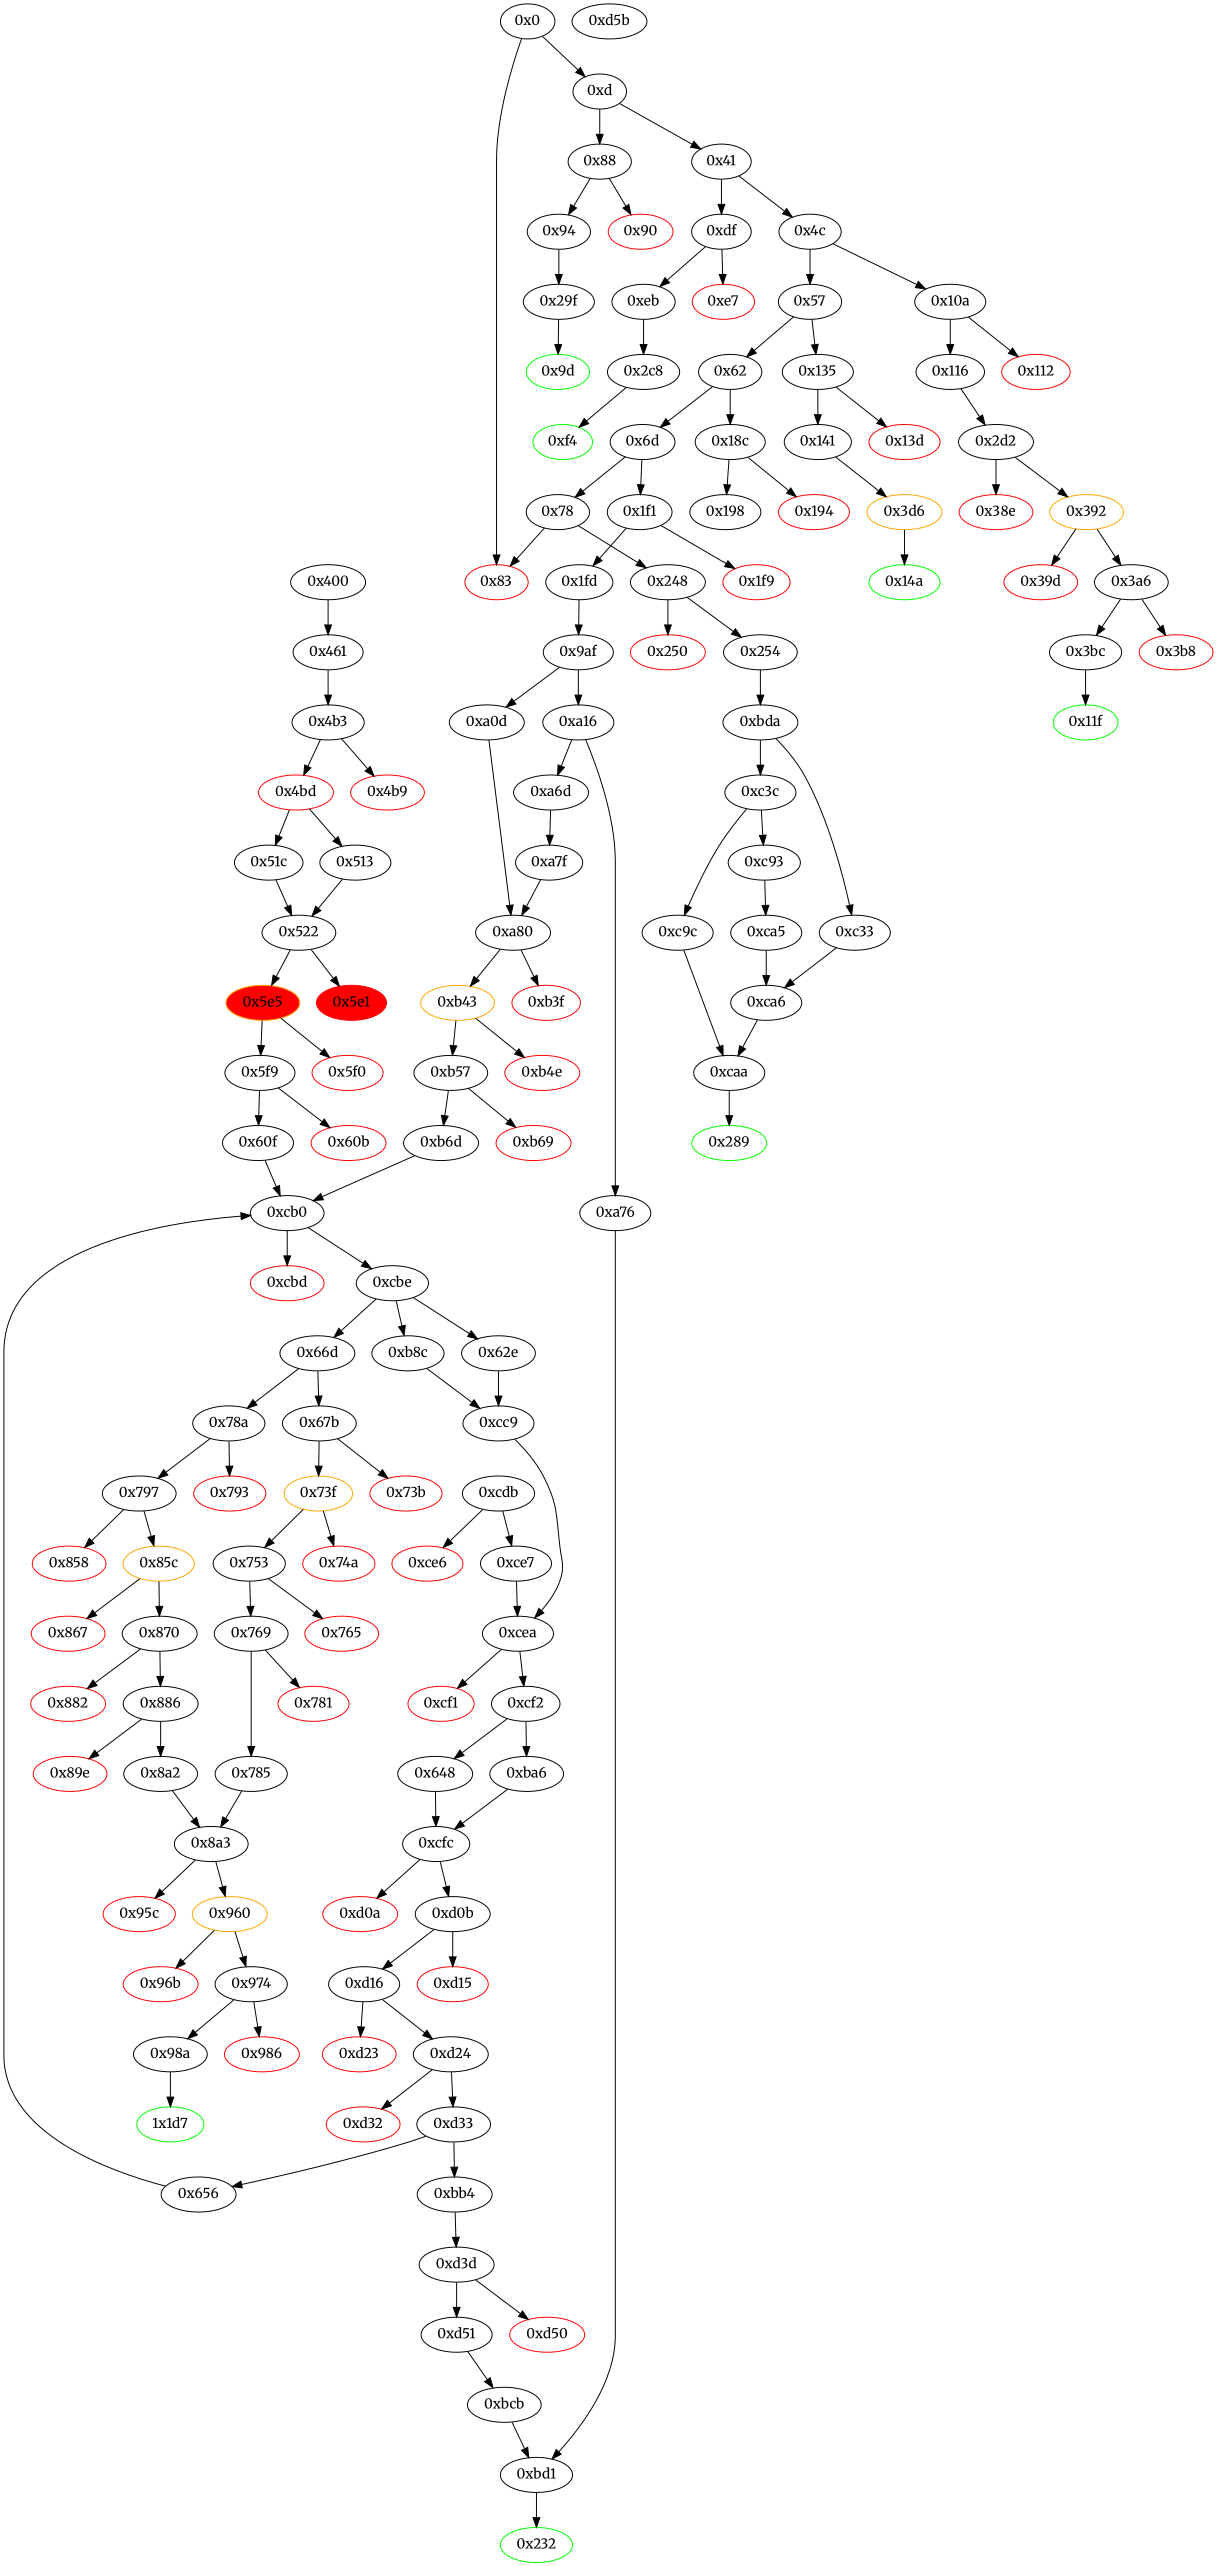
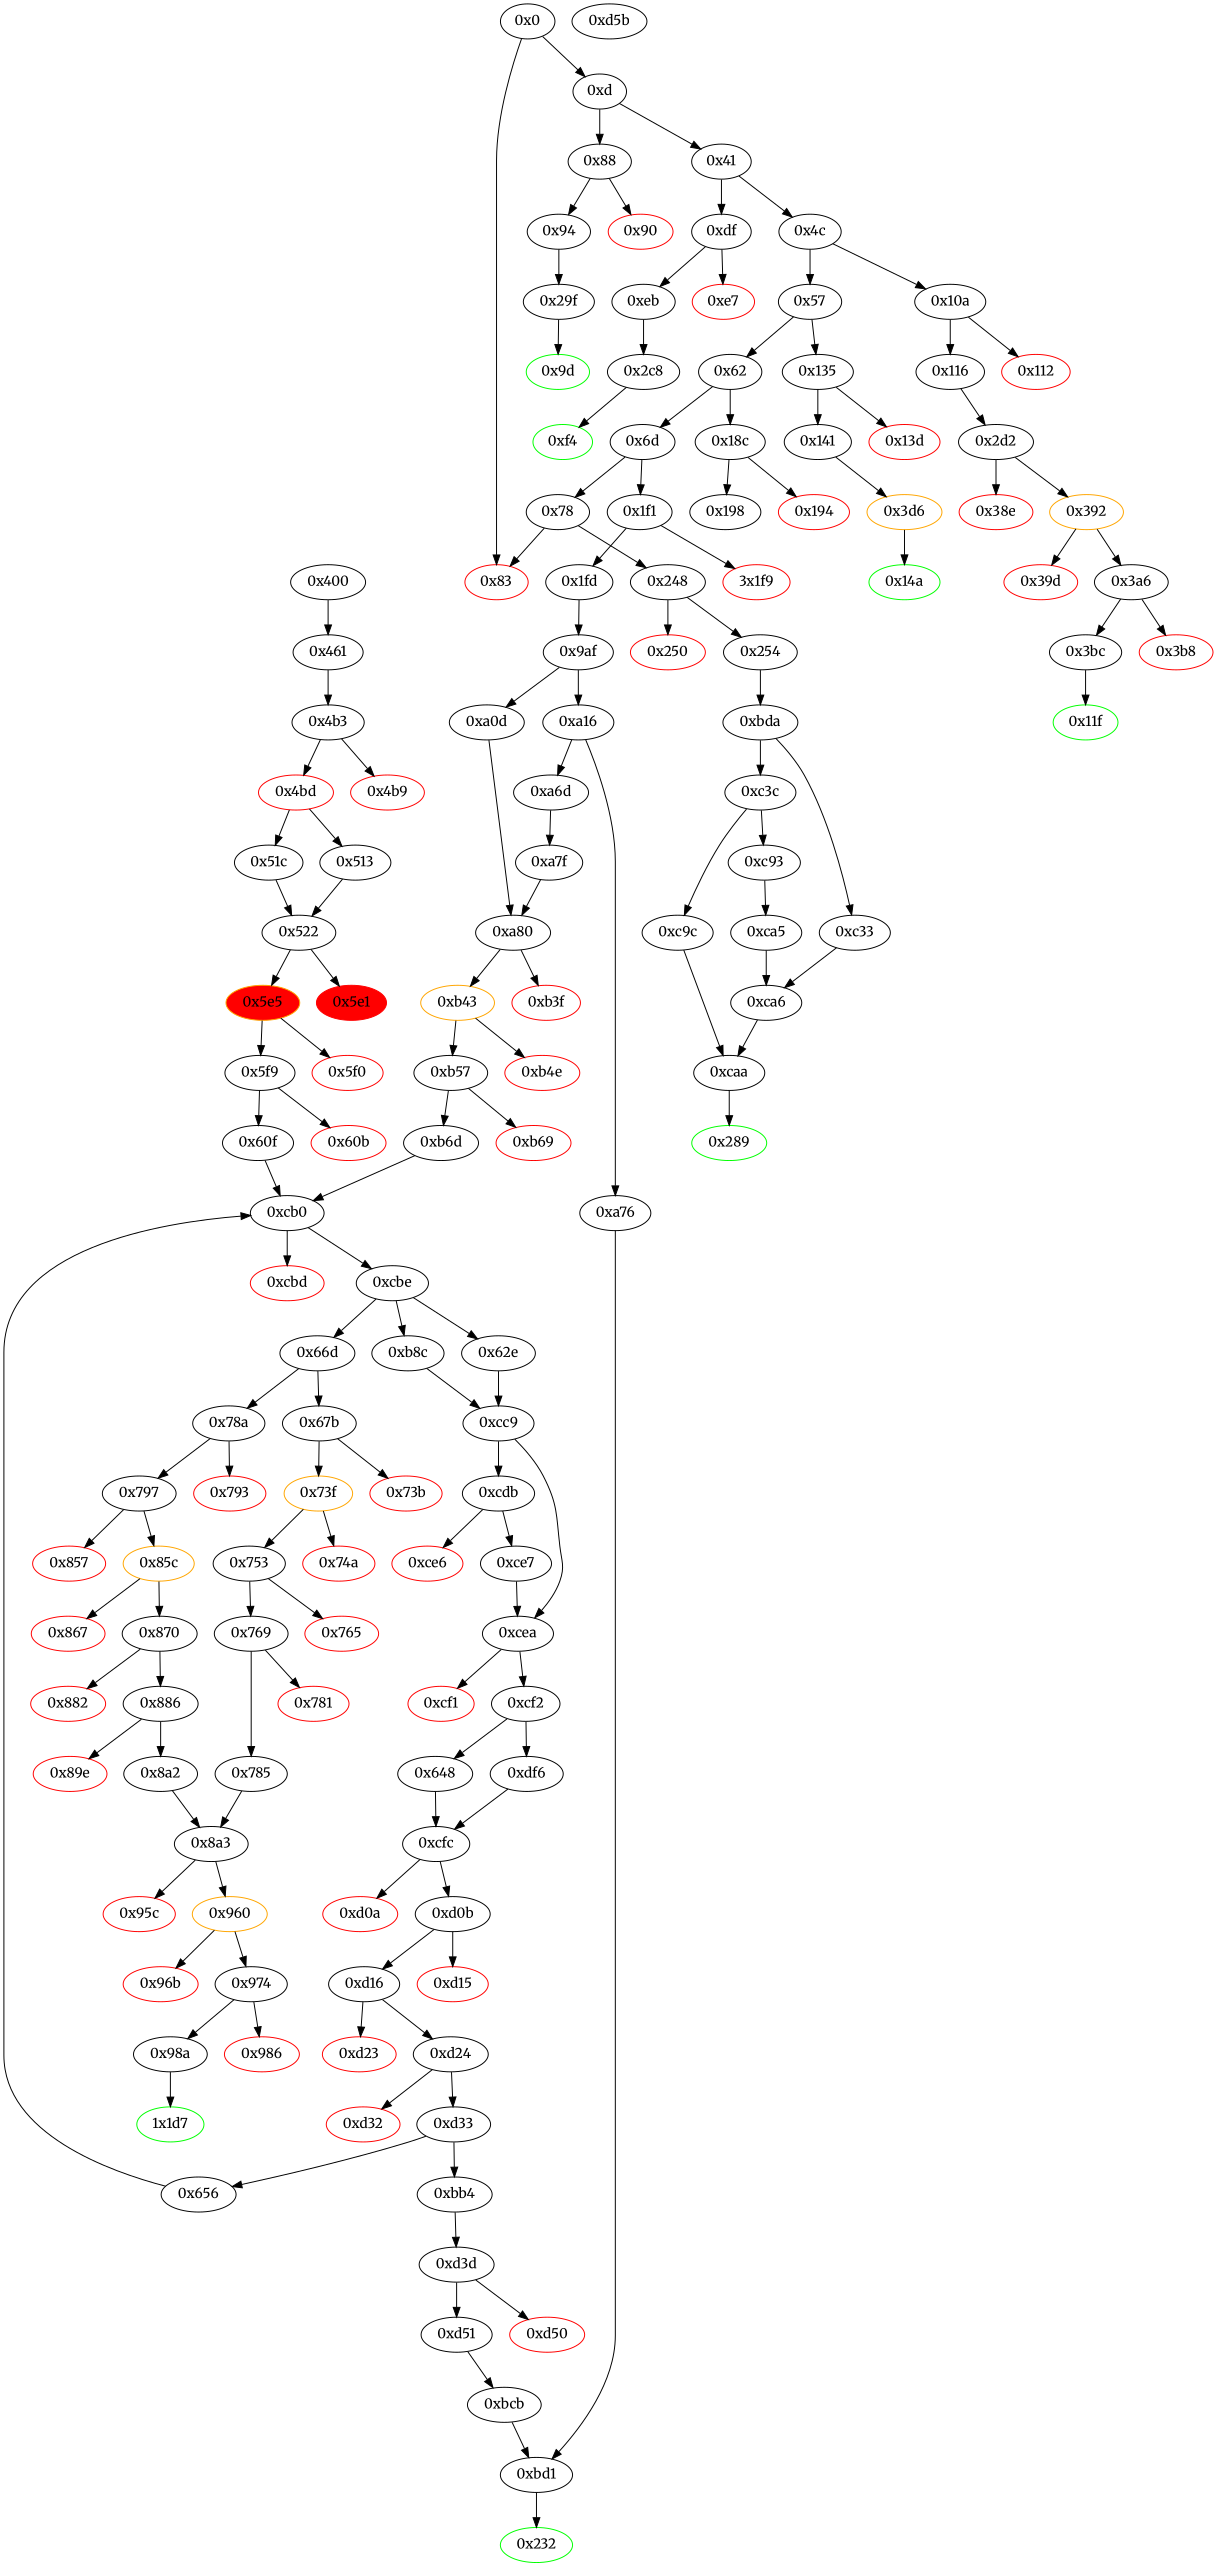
(756, 582) -> (756, 582)
none -> (498, 1454)
(69, 1564) -> (69, 1564)
(527, 1774) -> (527, 1774)
